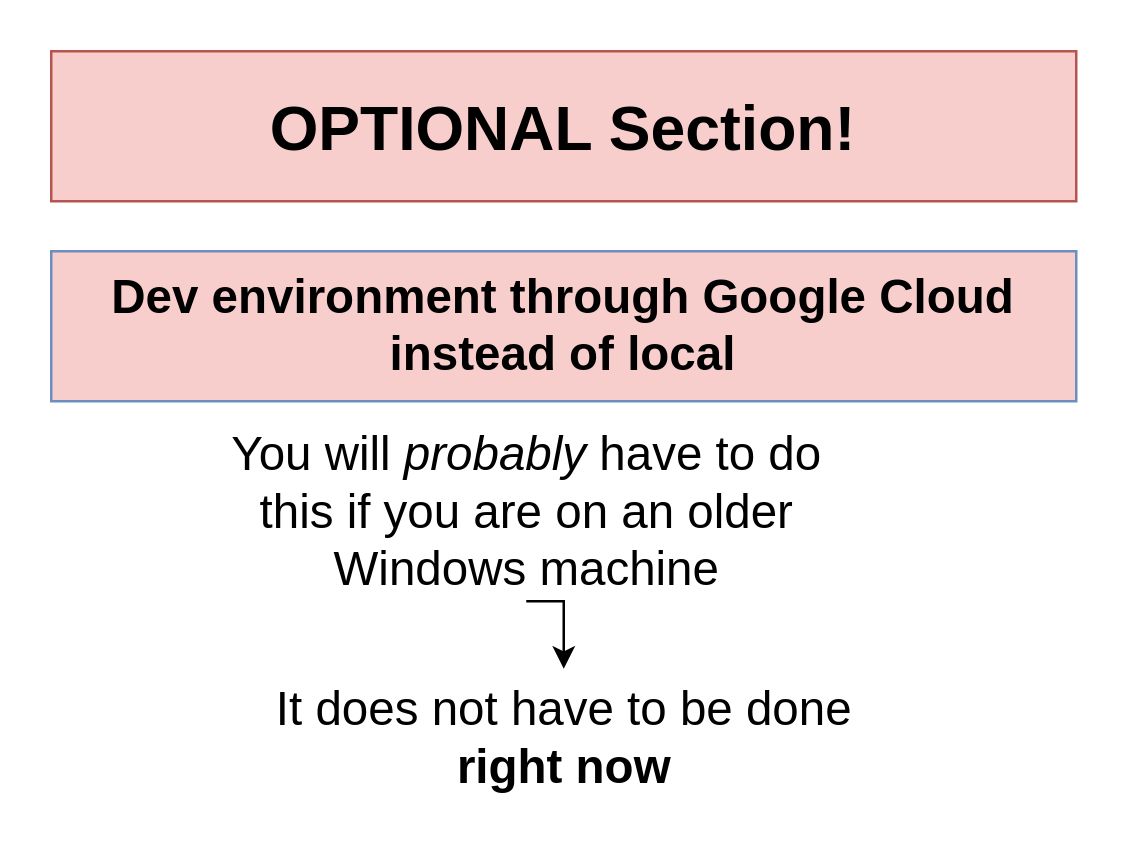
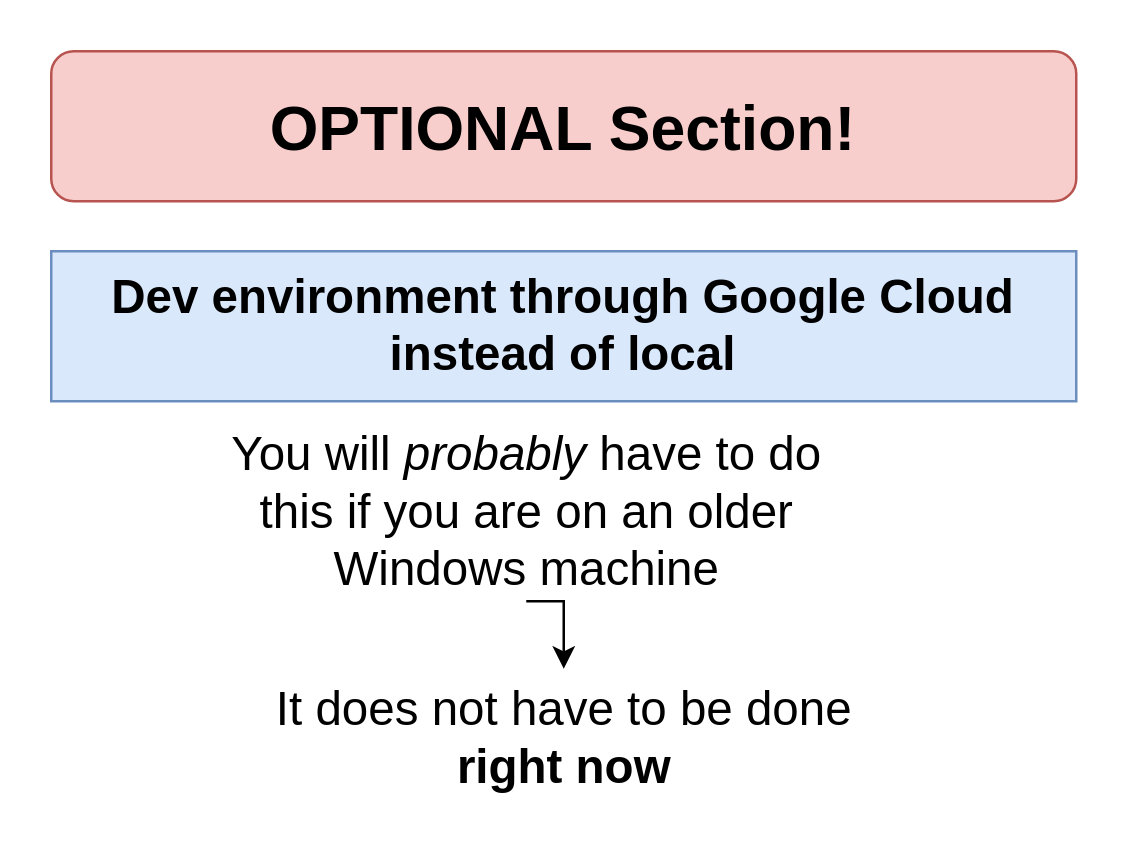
(564, 126) -> (564, 126)
(564, 326) -> (564, 326)
